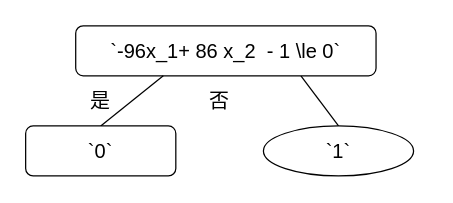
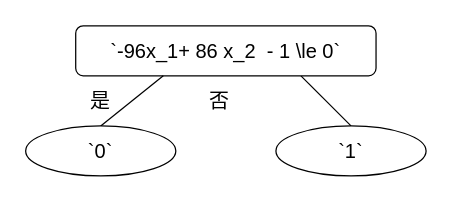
(101, 151) -> (101, 151)
(338, 151) -> (351, 151)
